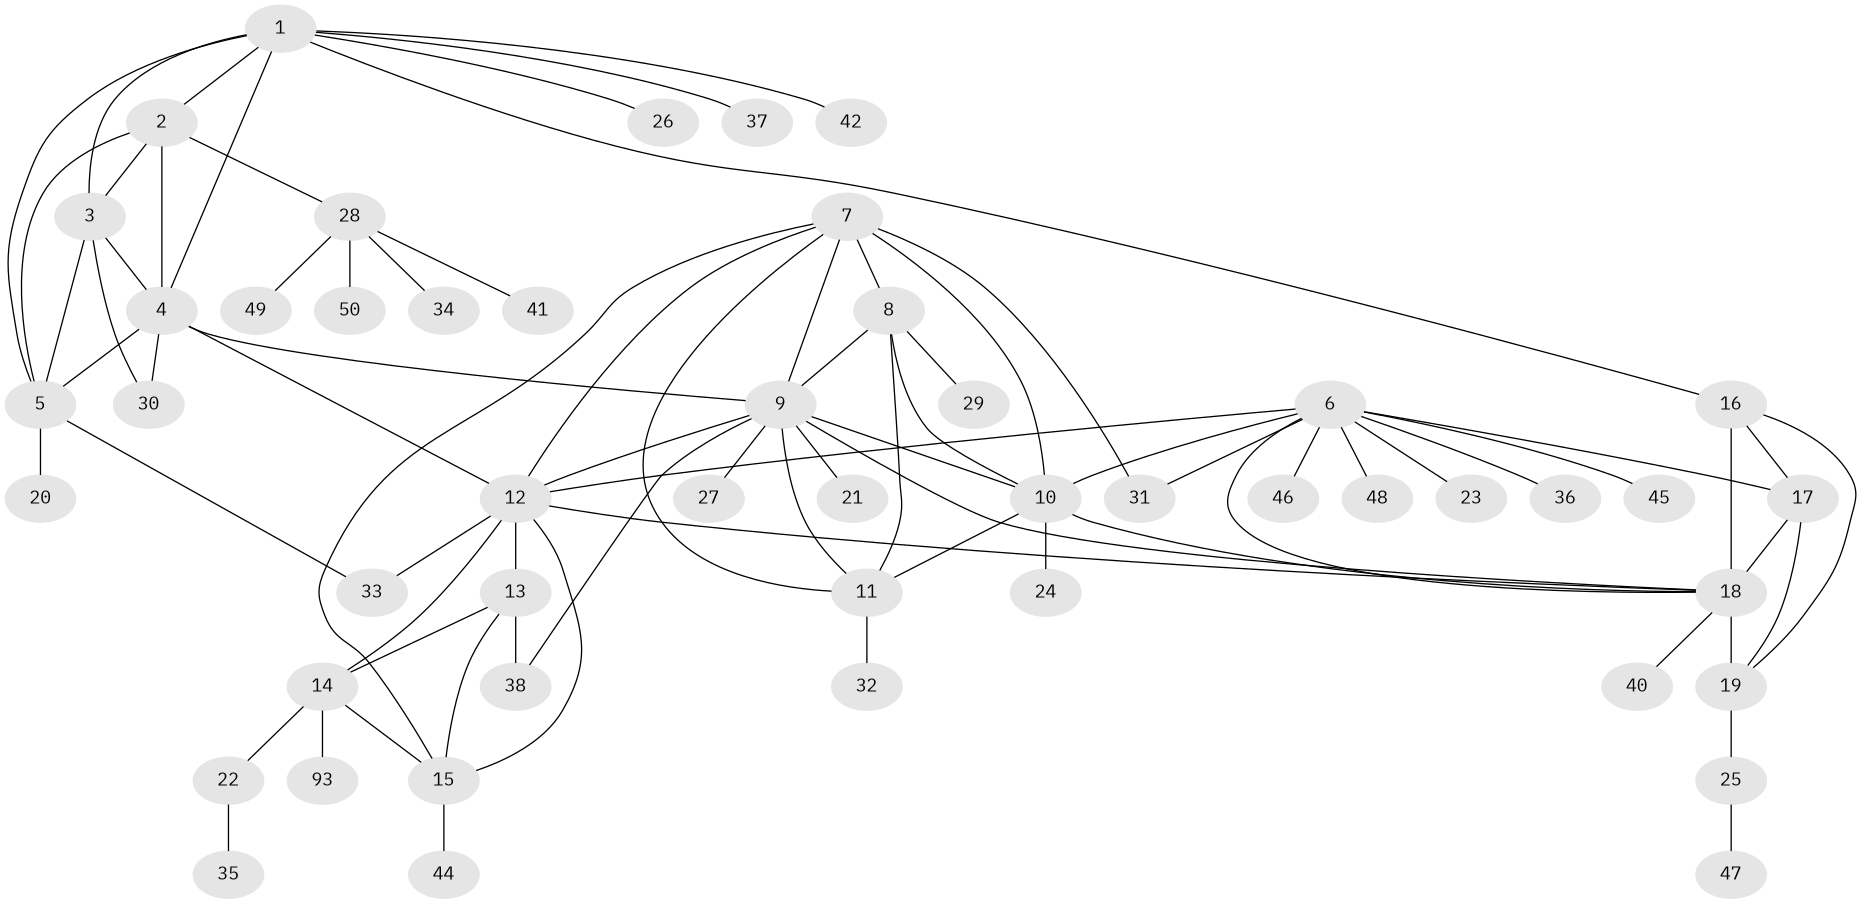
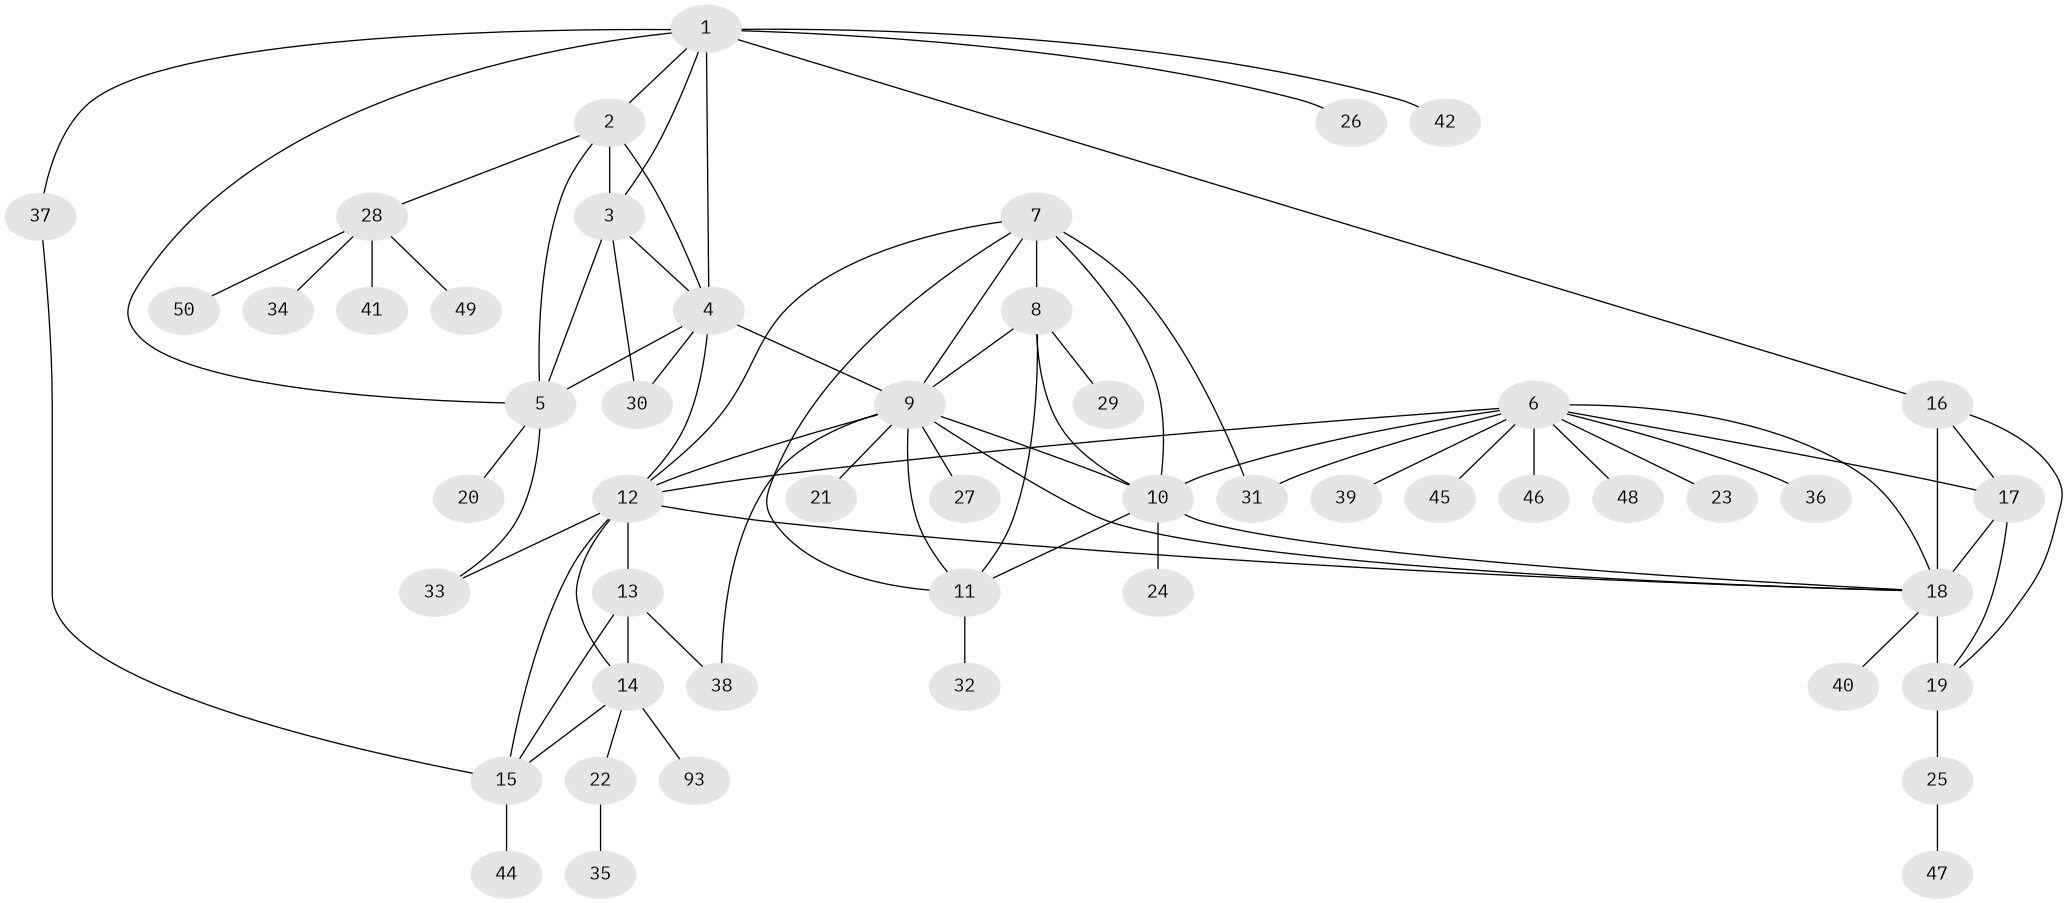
(453, 428) -> (84, 642)
none -> (1346, 499)
